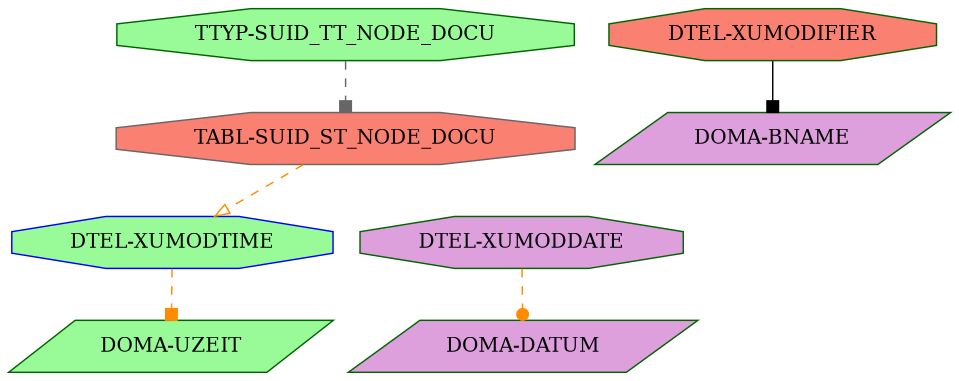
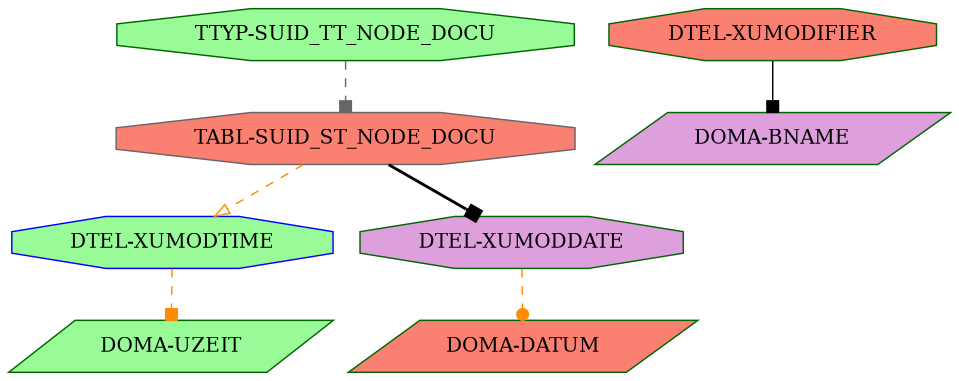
none -> (427, 187)
(523, 346) -> (523, 346)
